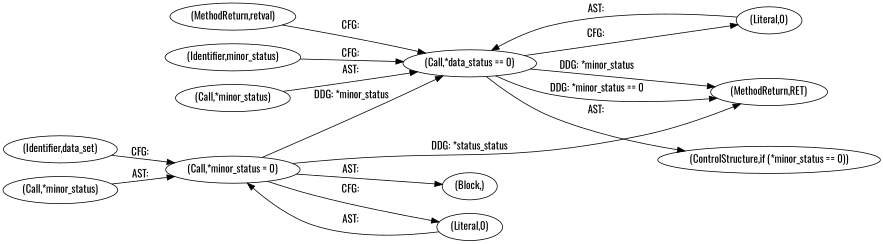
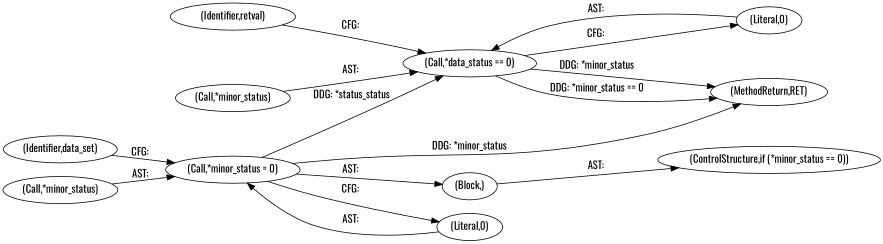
(233, 17) -> (233, 17)
(233, 57) -> none
(352, 95) -> (352, 95)
(577, 126) -> (584, 176)
(470, 147) -> (470, 147)
